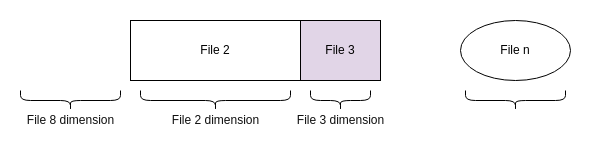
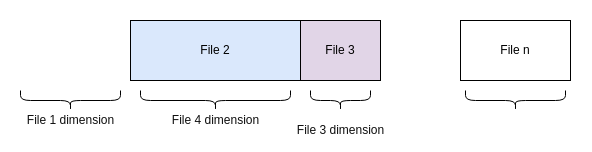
(216, 51) -> (216, 51)
(516, 51) -> (516, 51)
(71, 121) -> (71, 121)
(216, 121) -> (216, 121)
(341, 121) -> (341, 131)
